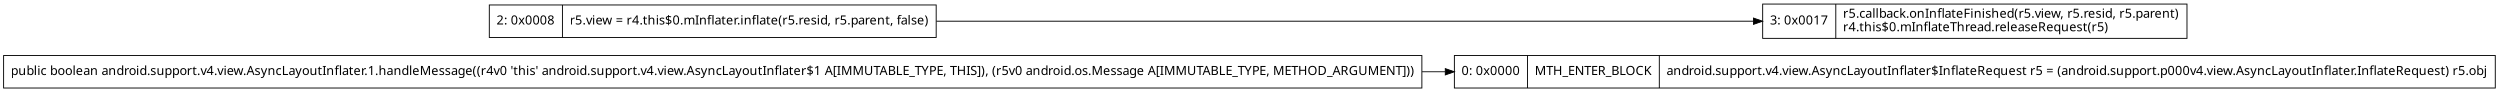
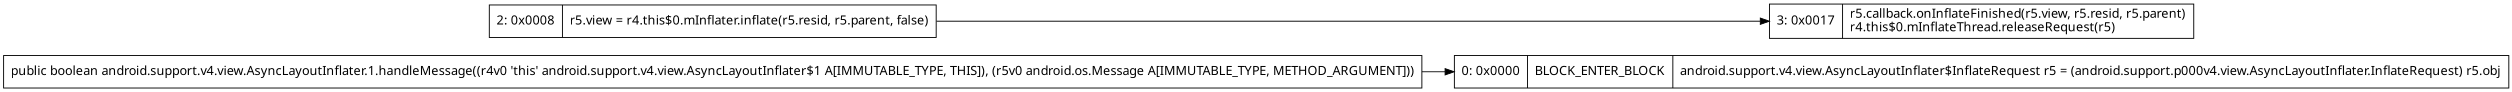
(1593, 71) -> (1600, 71)
